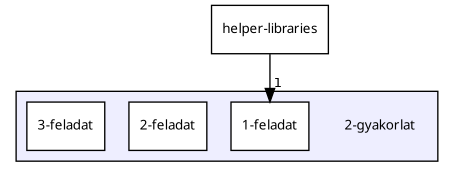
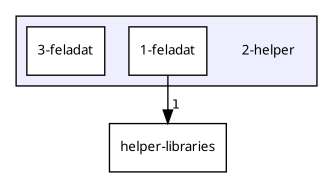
(270, 71) -> (168, 95)
(168, 126) -> none
(380, 126) -> (269, 51)
